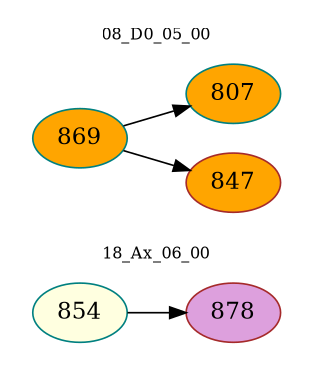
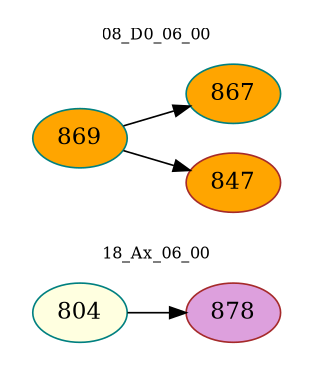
(157, 35) -> (157, 35)
(233, 94) -> (233, 94)
(80, 313) -> (80, 313)
